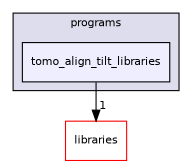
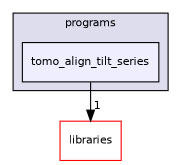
(96, 62) -> (91, 62)
